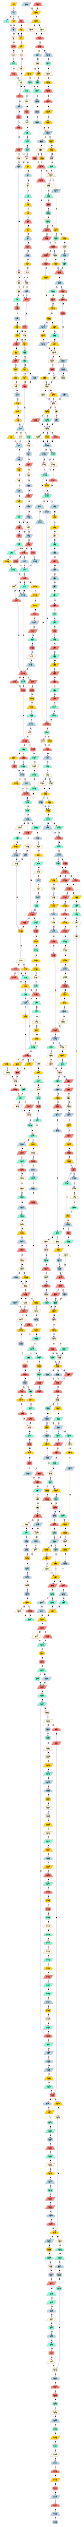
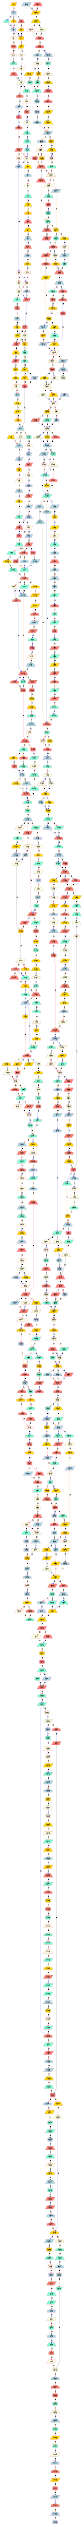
(49, 2053) -> (49, 2053)
